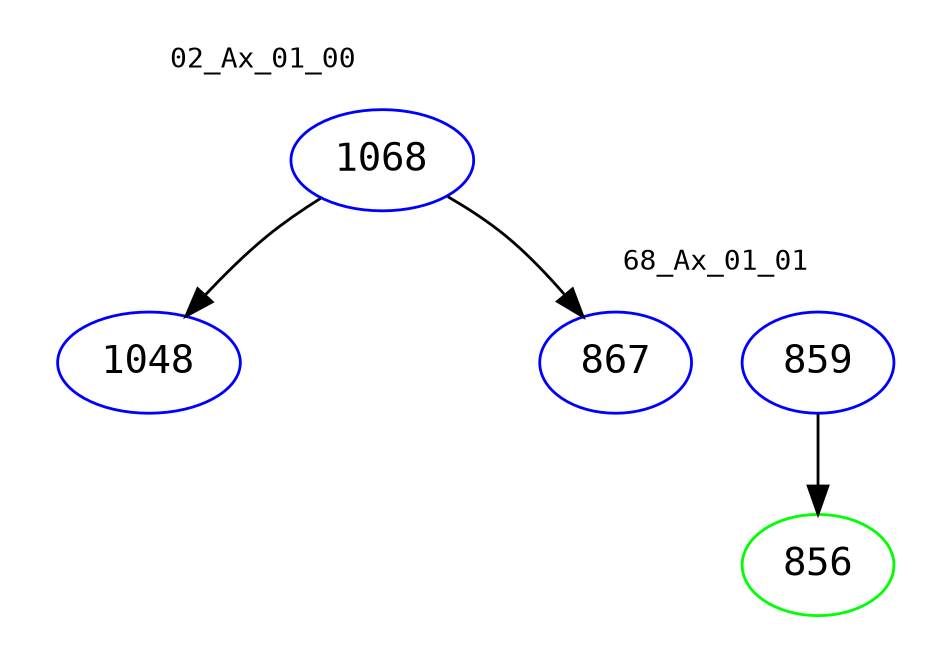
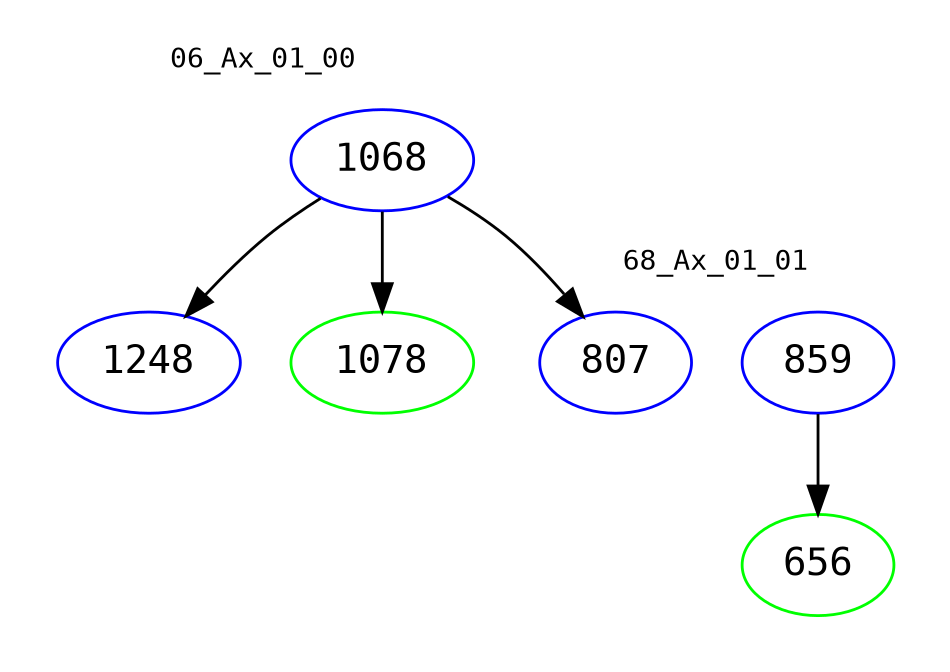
(264, 60) -> (264, 60)
(149, 363) -> (149, 363)
none -> (382, 363)
(616, 363) -> (616, 363)
(818, 565) -> (818, 565)
